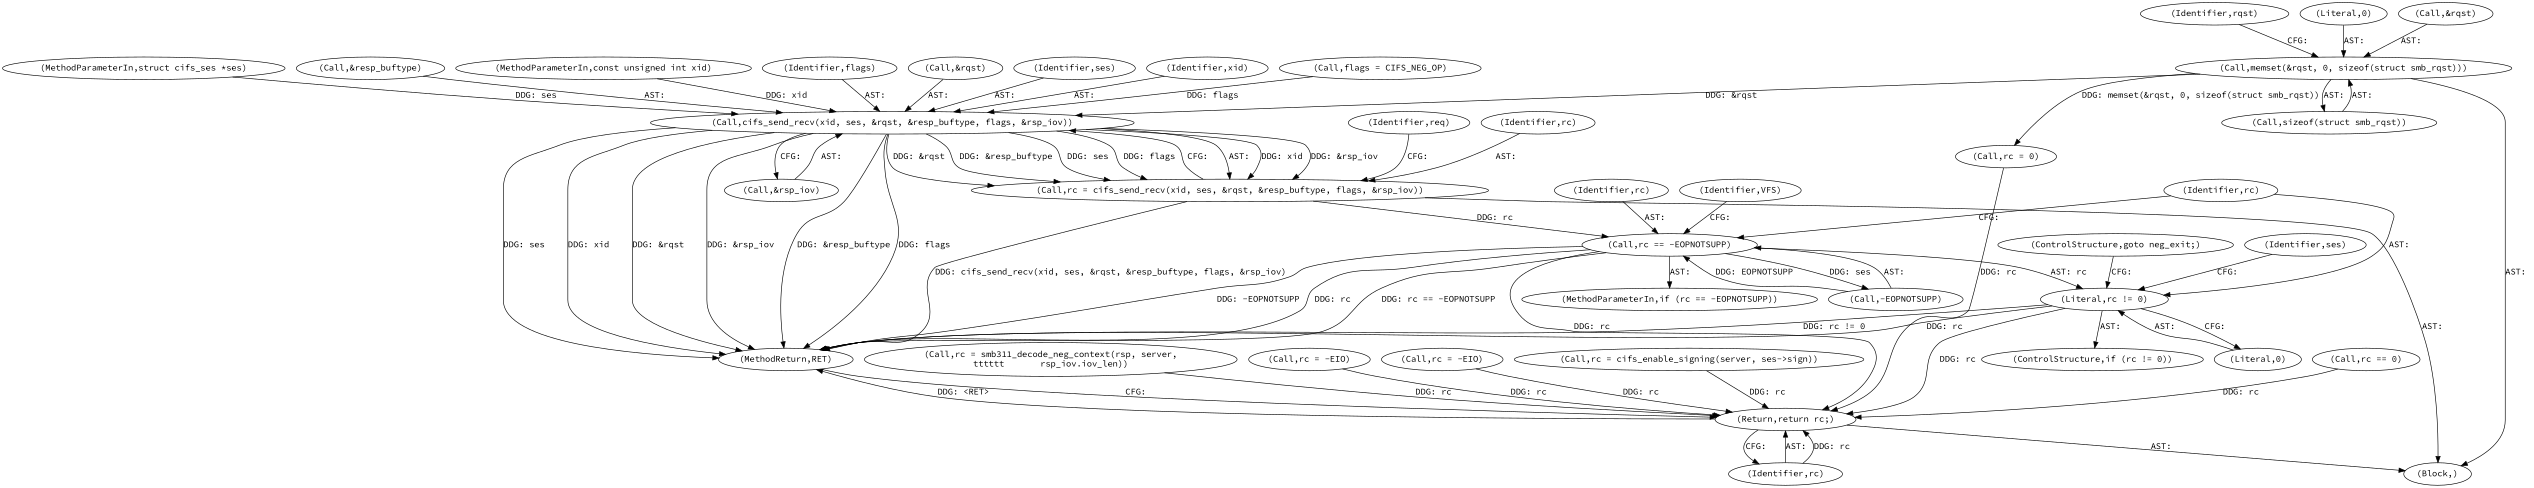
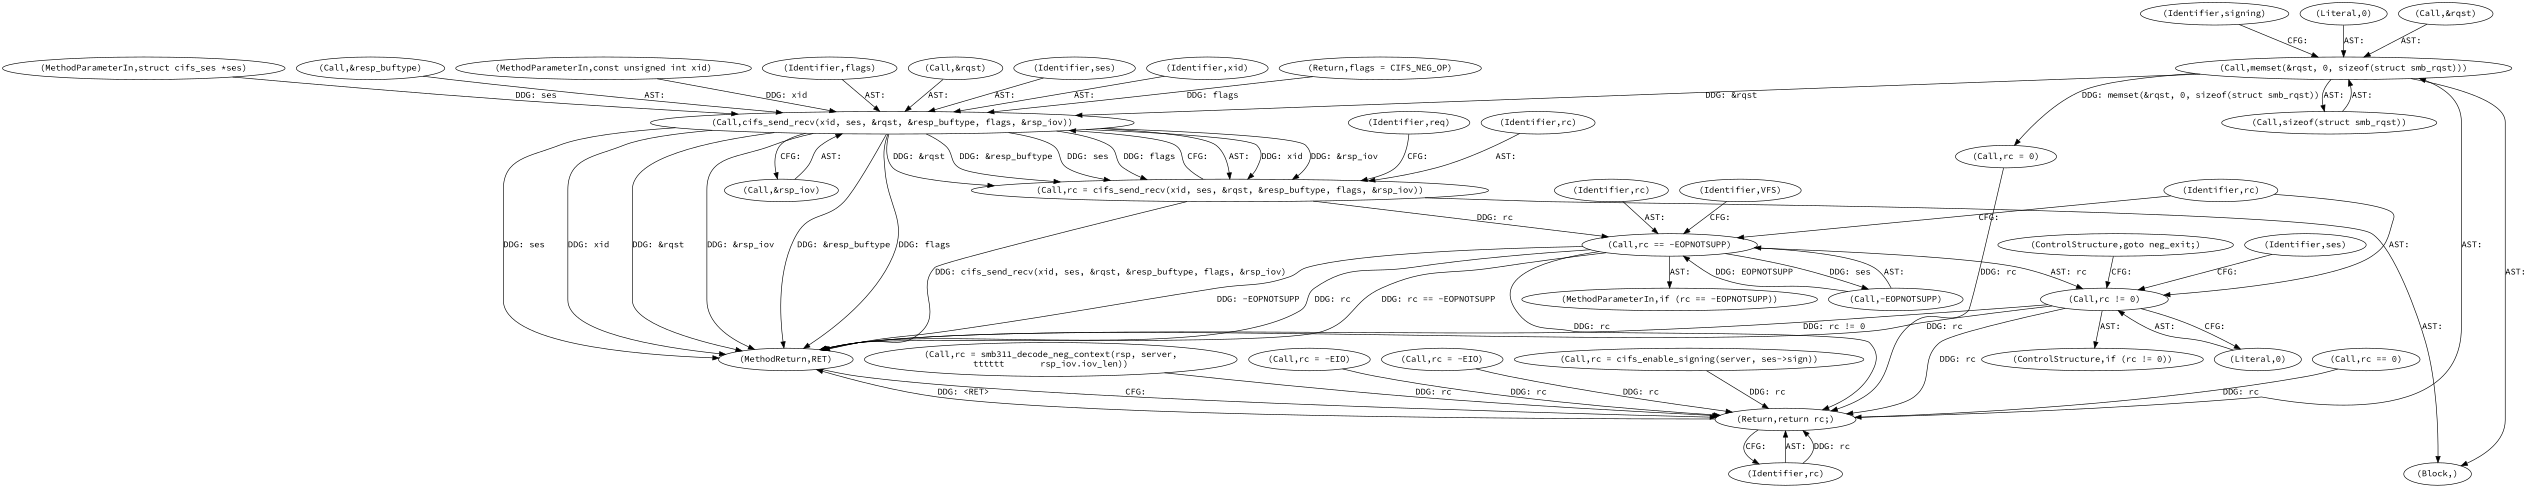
(2215, 14) -> (2215, 14)
(1380, 68) -> (1380, 68)
(2104, 299) -> (2104, 299)
(2123, 448) -> (2310, 403)
